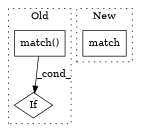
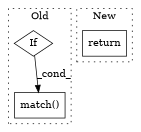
(105, 43) -> (105, 43)
(37, 71) -> (36, 70)
